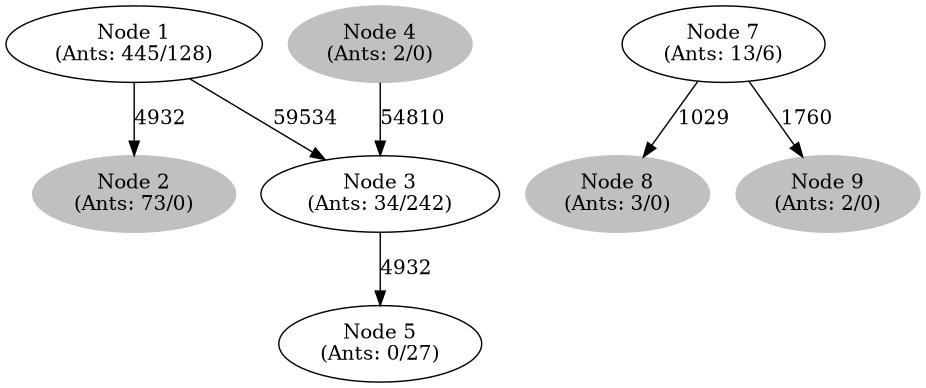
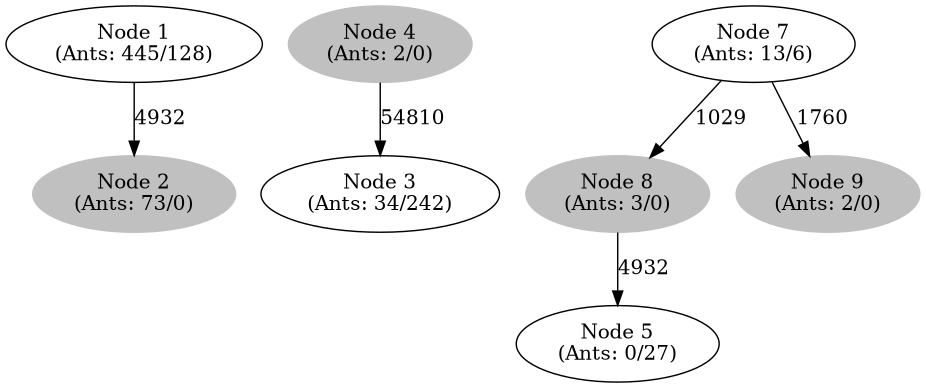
(251, 115) -> none
(380, 262) -> (618, 262)
